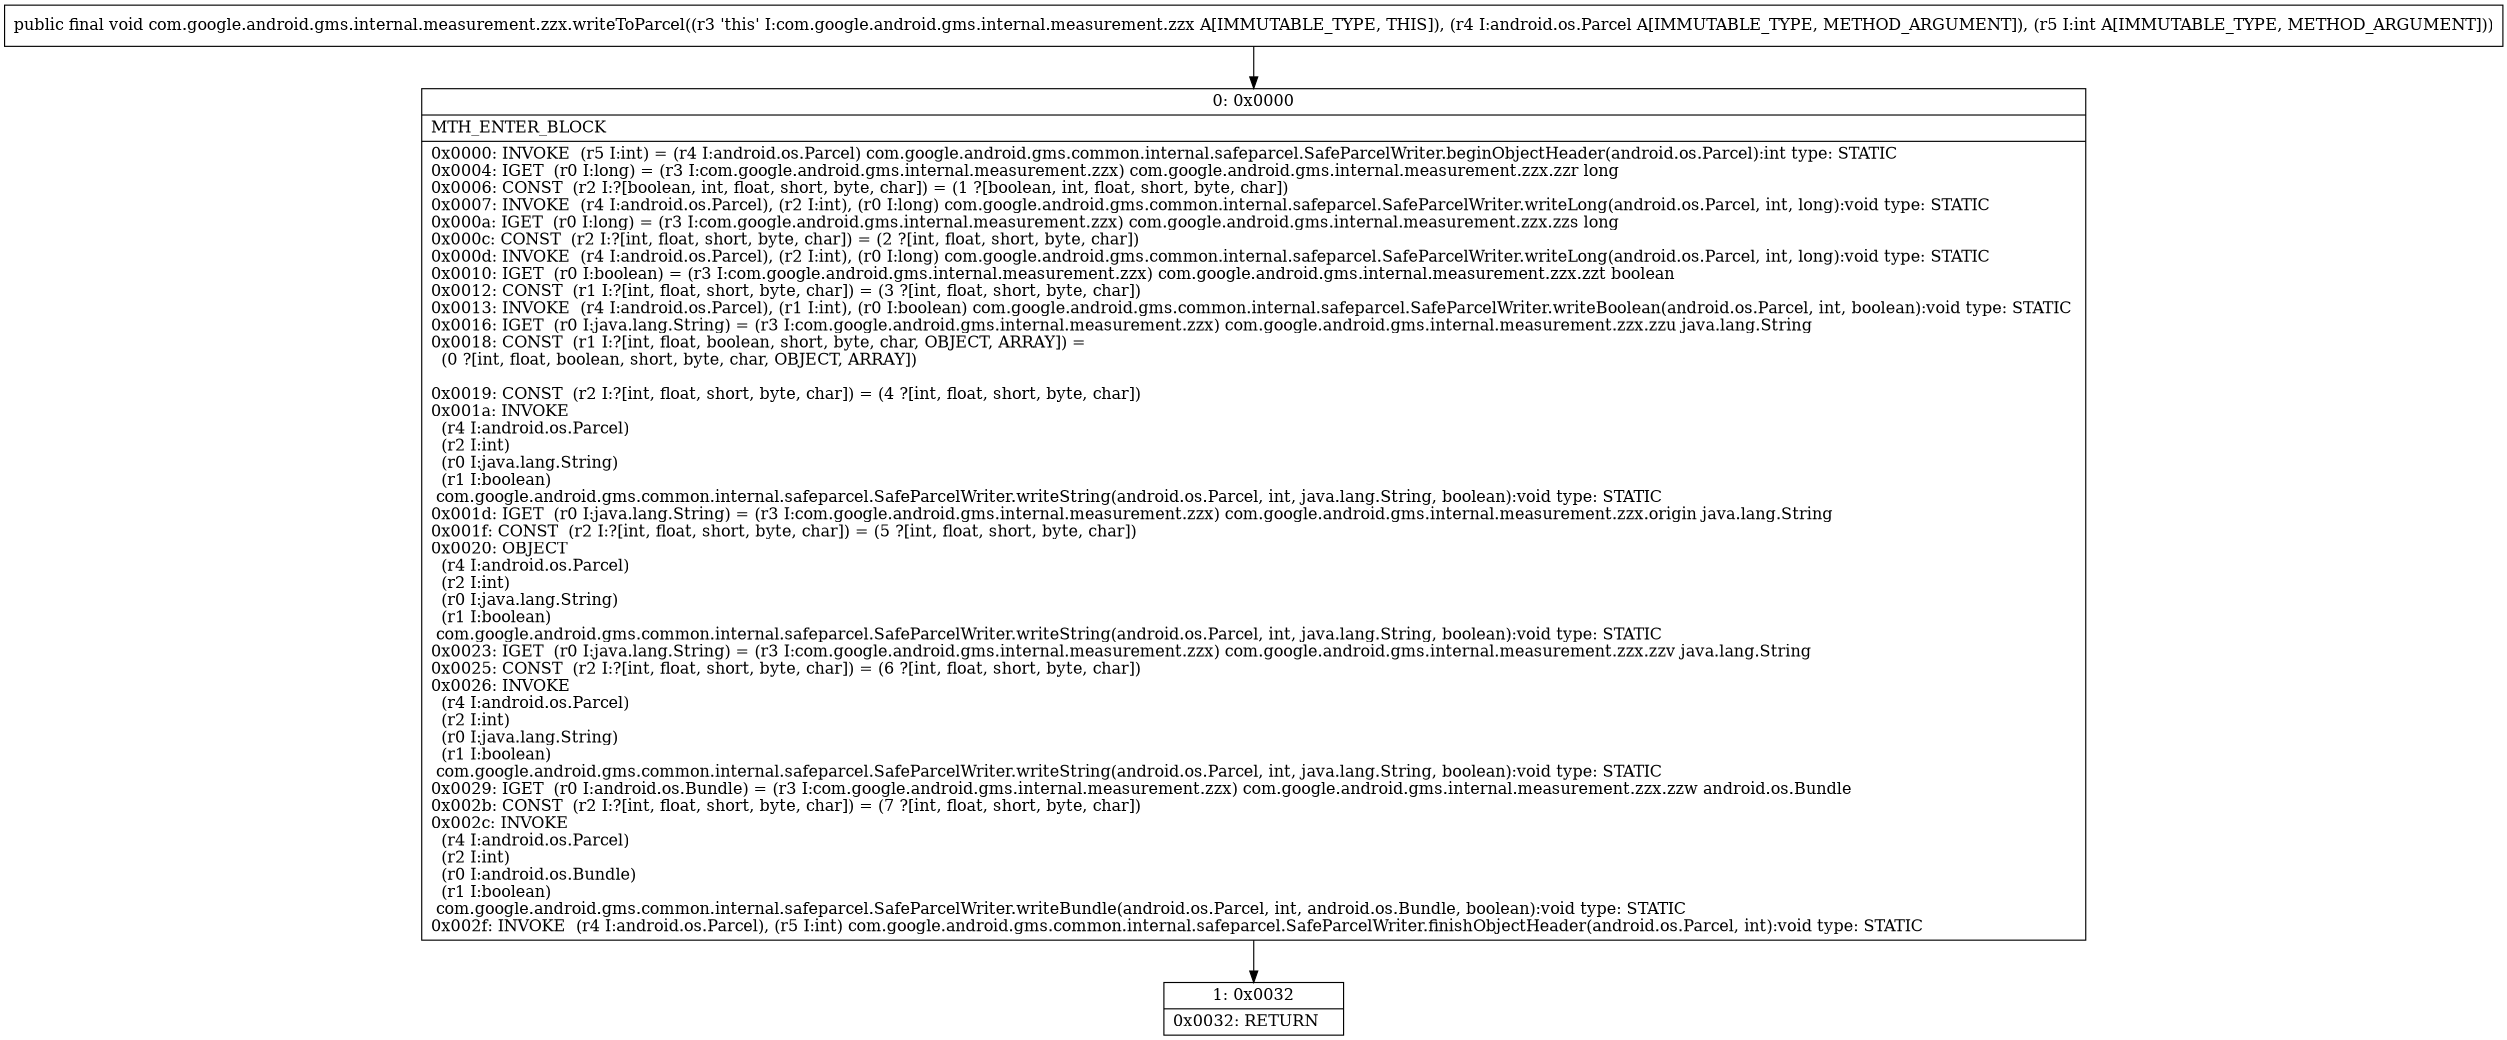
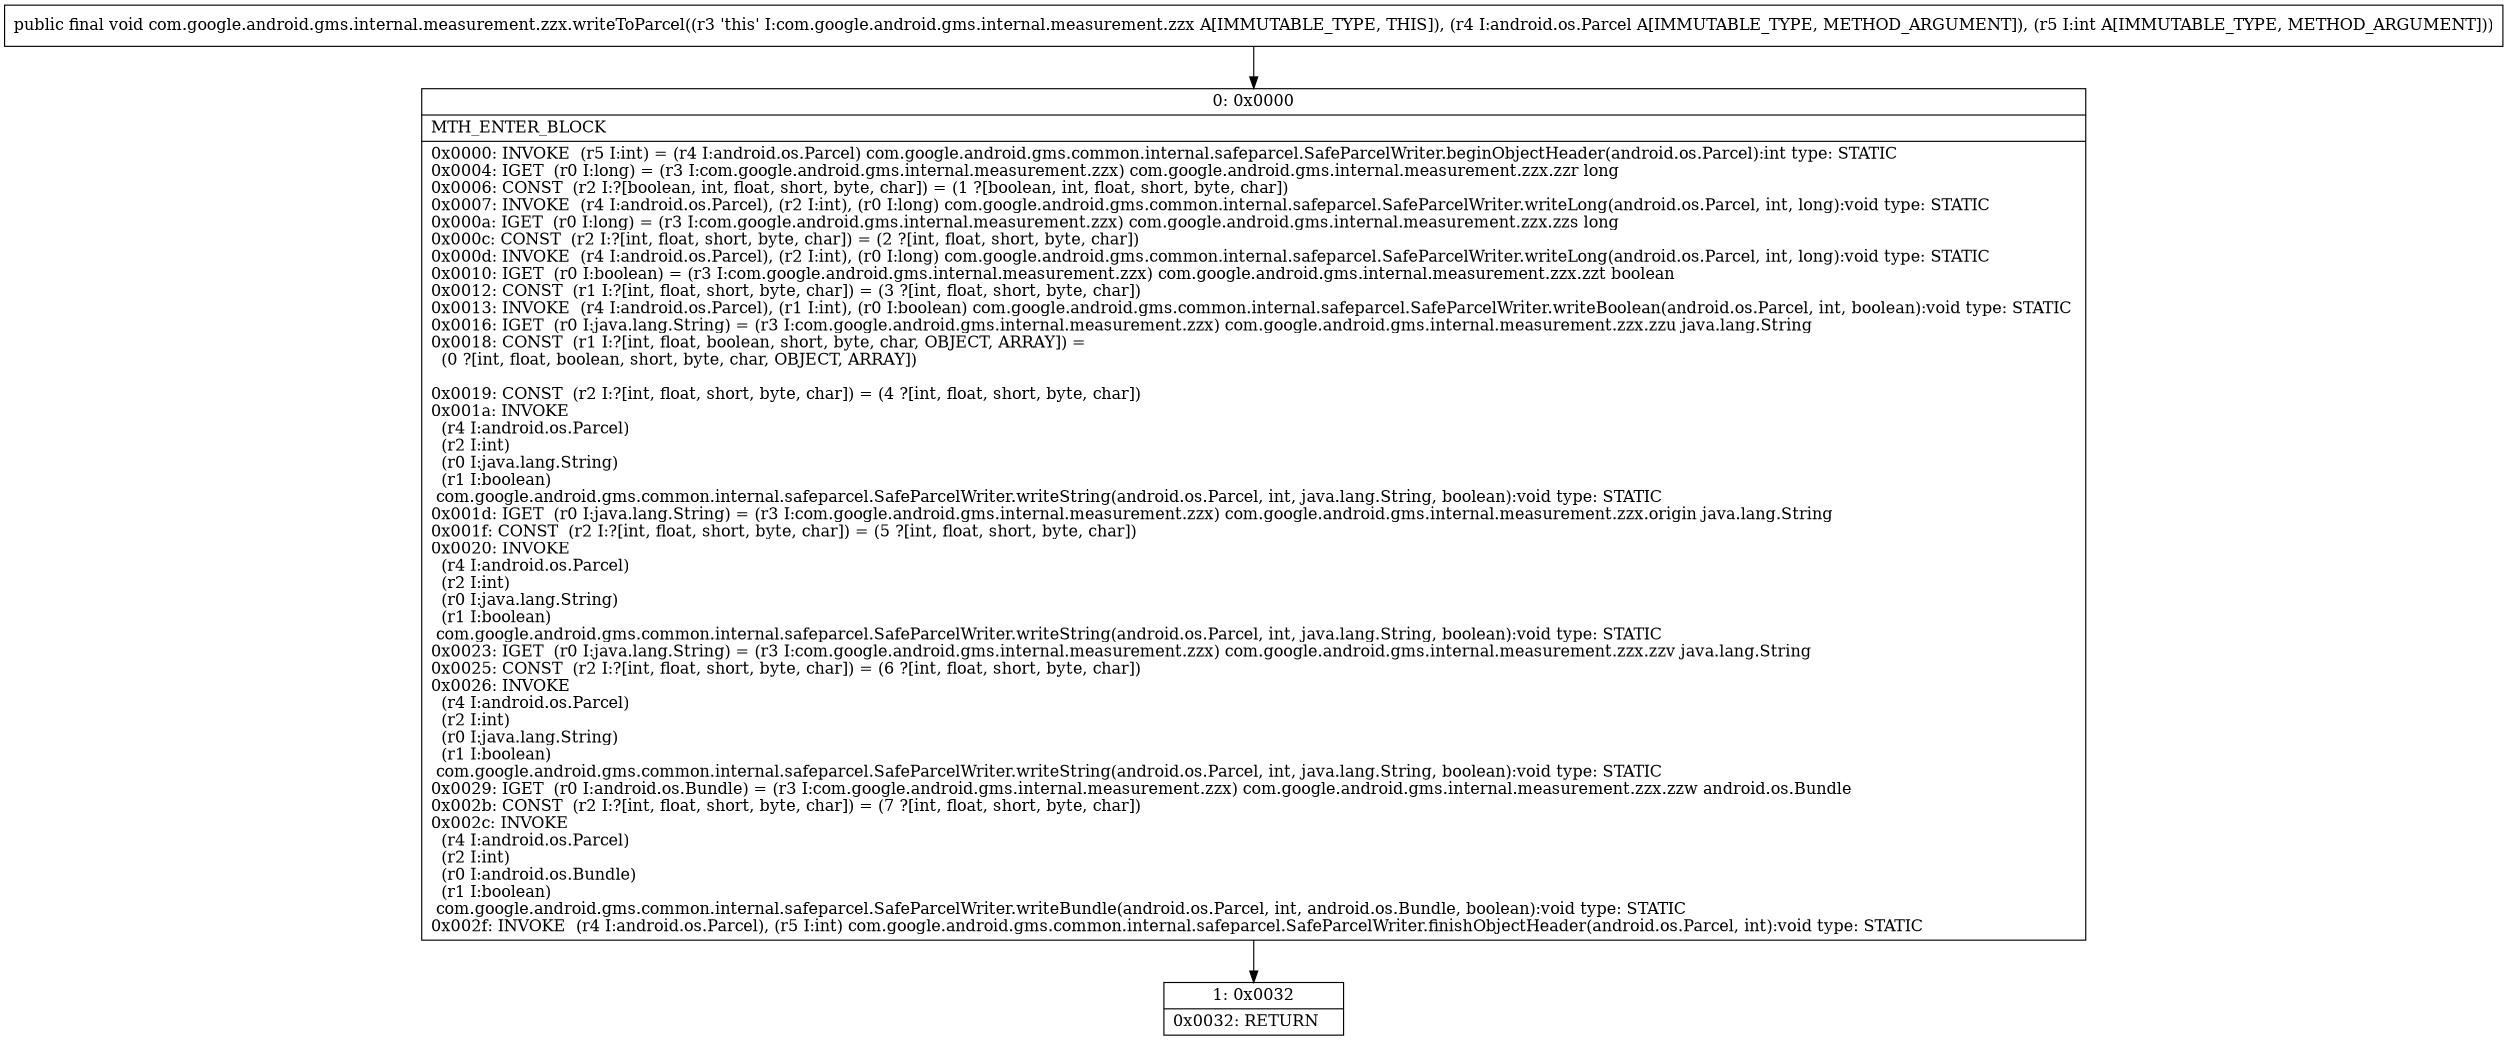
(505, 549) -> (506, 549)
